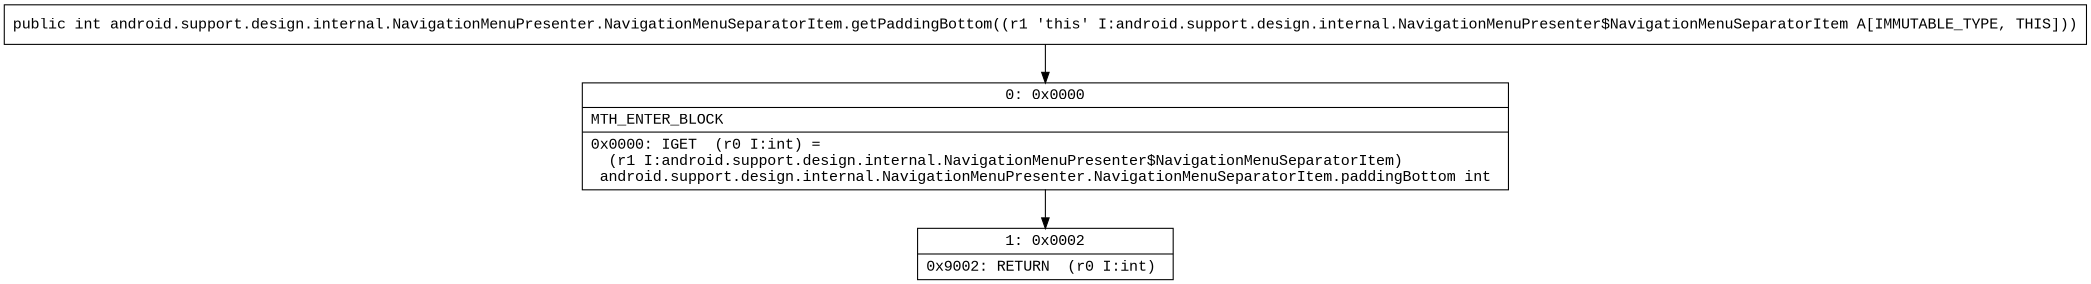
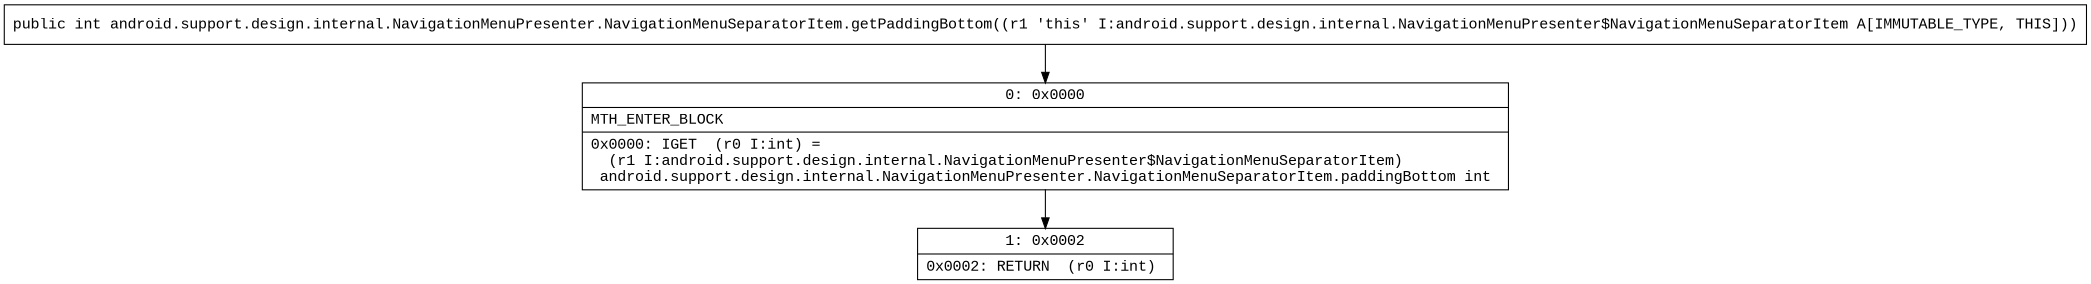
(1045, 266) -> (1045, 266)
